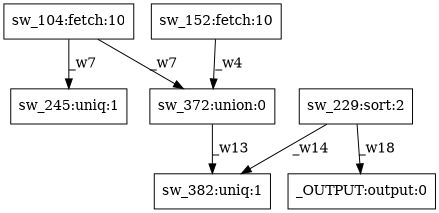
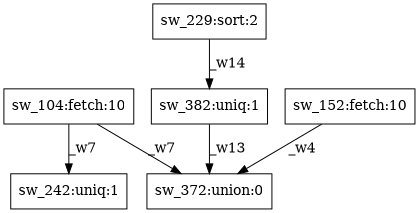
(69, 106) -> (69, 191)
(212, 144) -> (209, 144)
(362, 191) -> none
